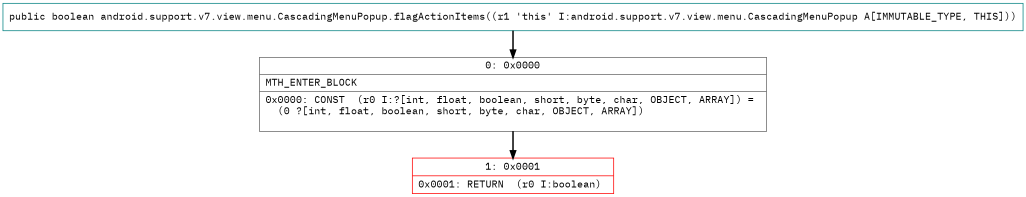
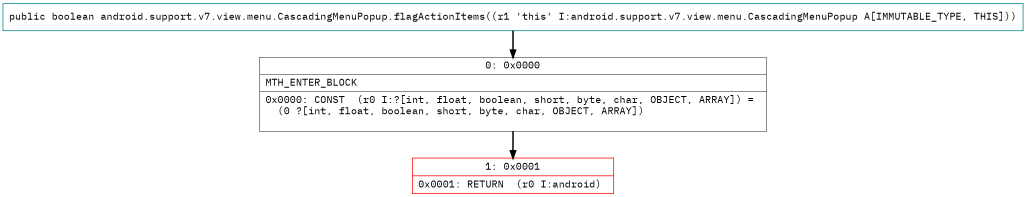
(513, 184) -> (513, 184)
